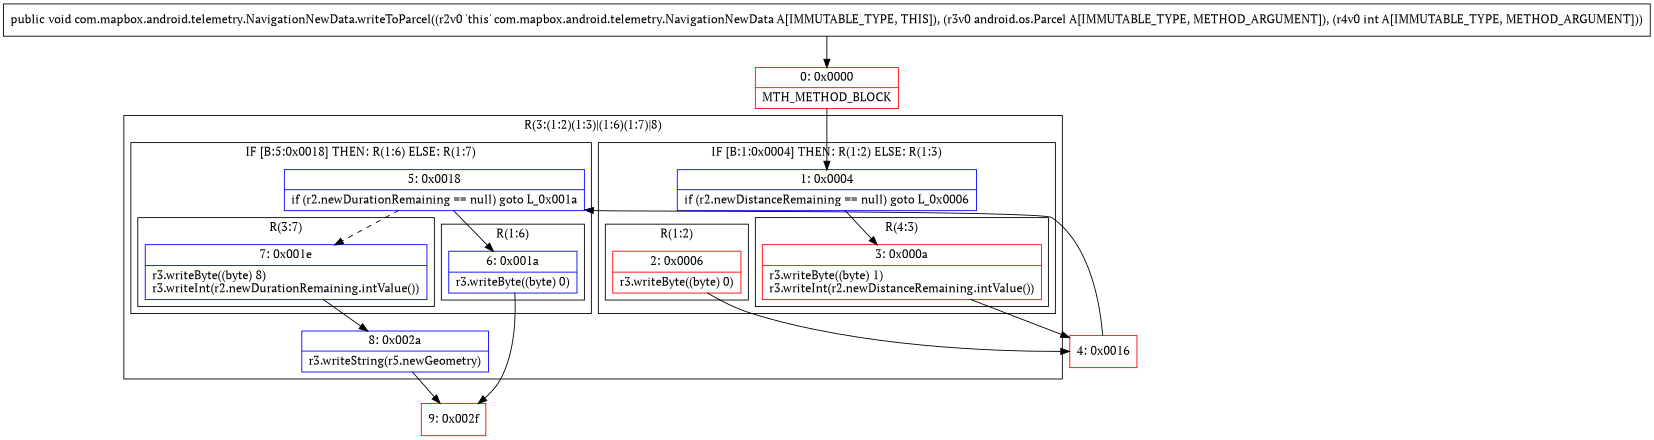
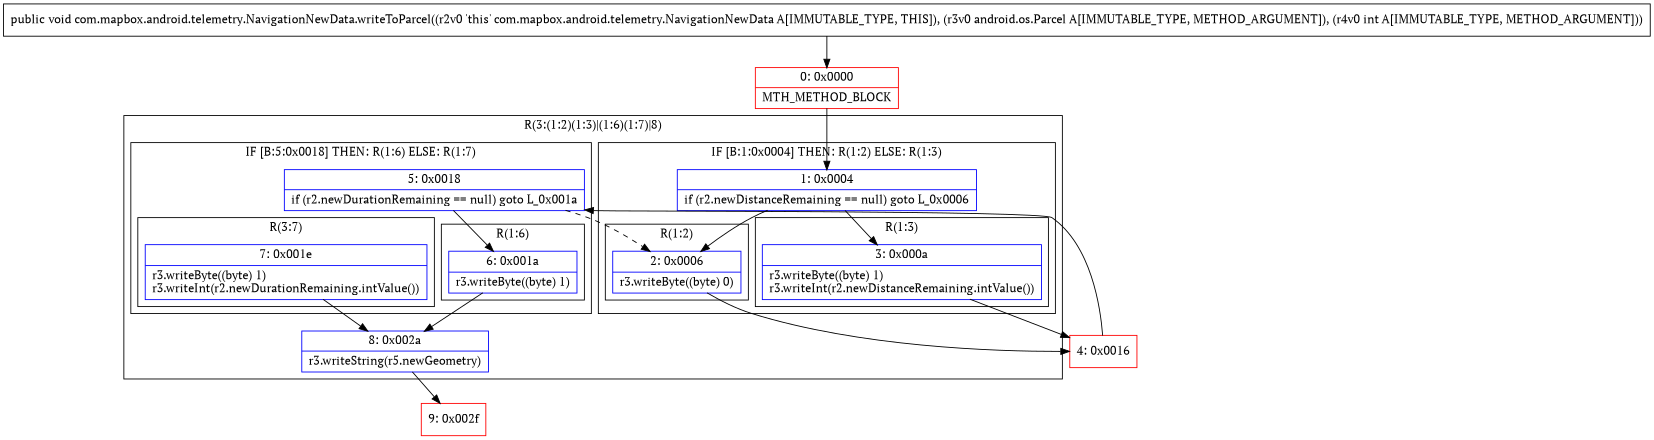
(371, 226) -> (615, 230)
(902, 228) -> (902, 228)
none -> (731, 230)
(677, 272) -> (677, 272)
(902, 272) -> (902, 272)
(209, 276) -> (209, 276)
(513, 282) -> (513, 282)
(511, 349) -> (460, 308)
